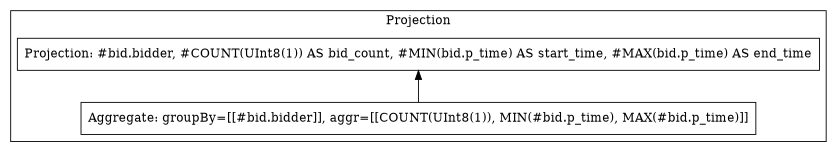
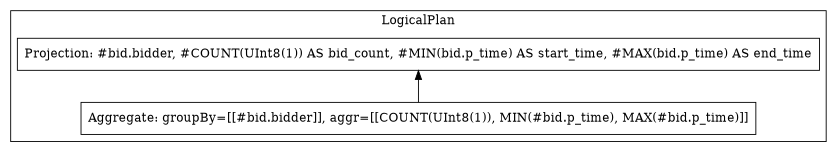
(418, 21) -> (418, 21)
